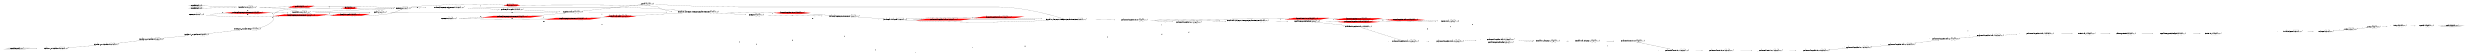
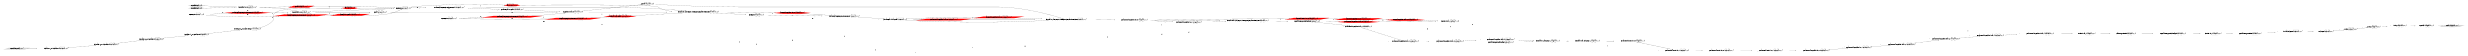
none -> (2250, 34)
